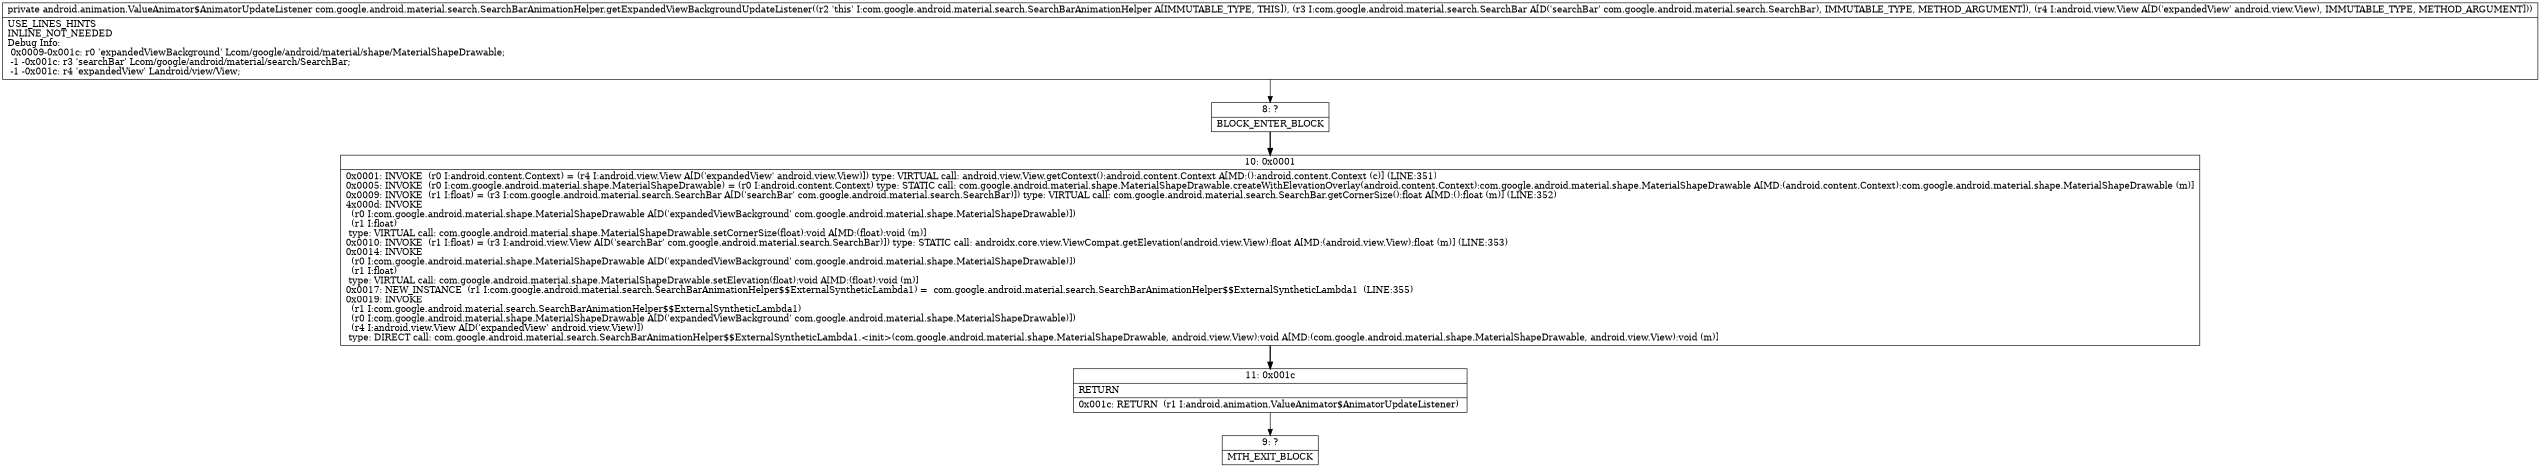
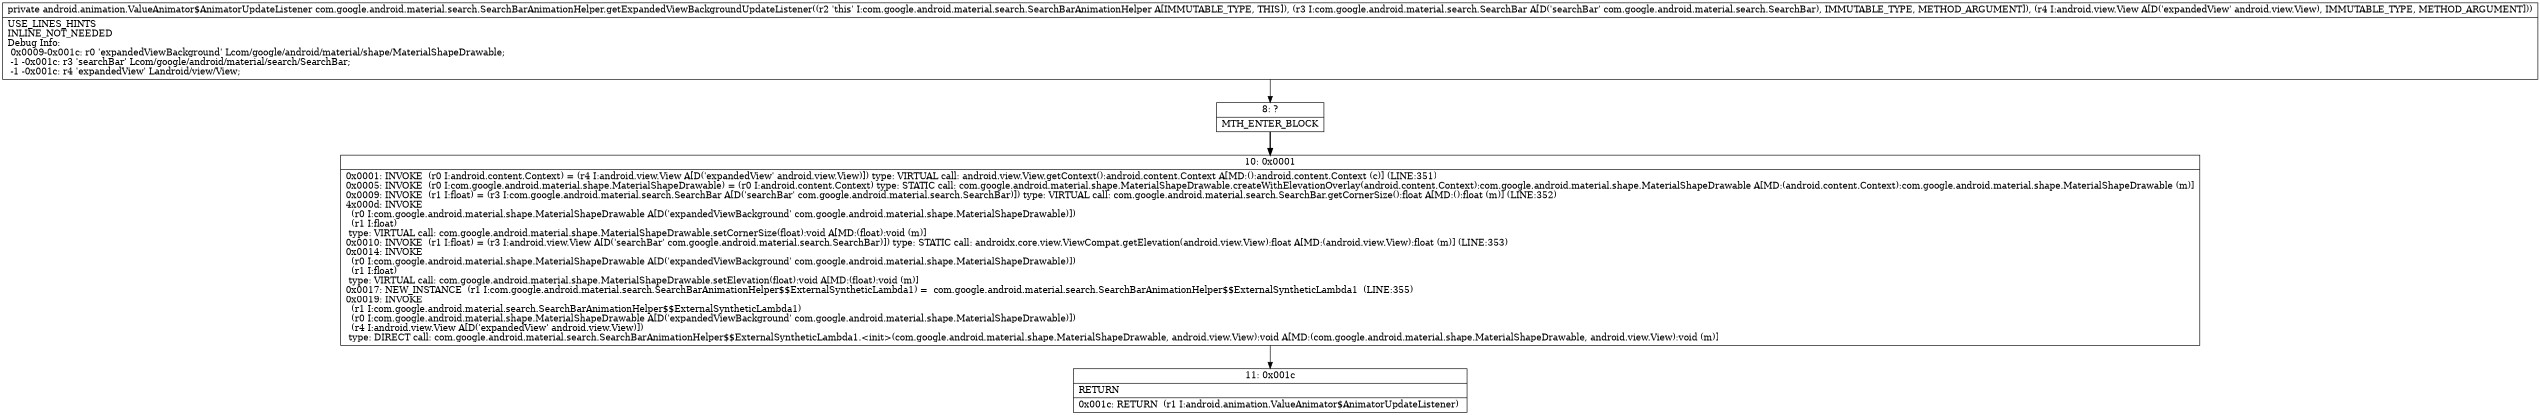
(1270, 124) -> (1270, 124)
(1270, 354) -> (1270, 354)
(1270, 450) -> none
